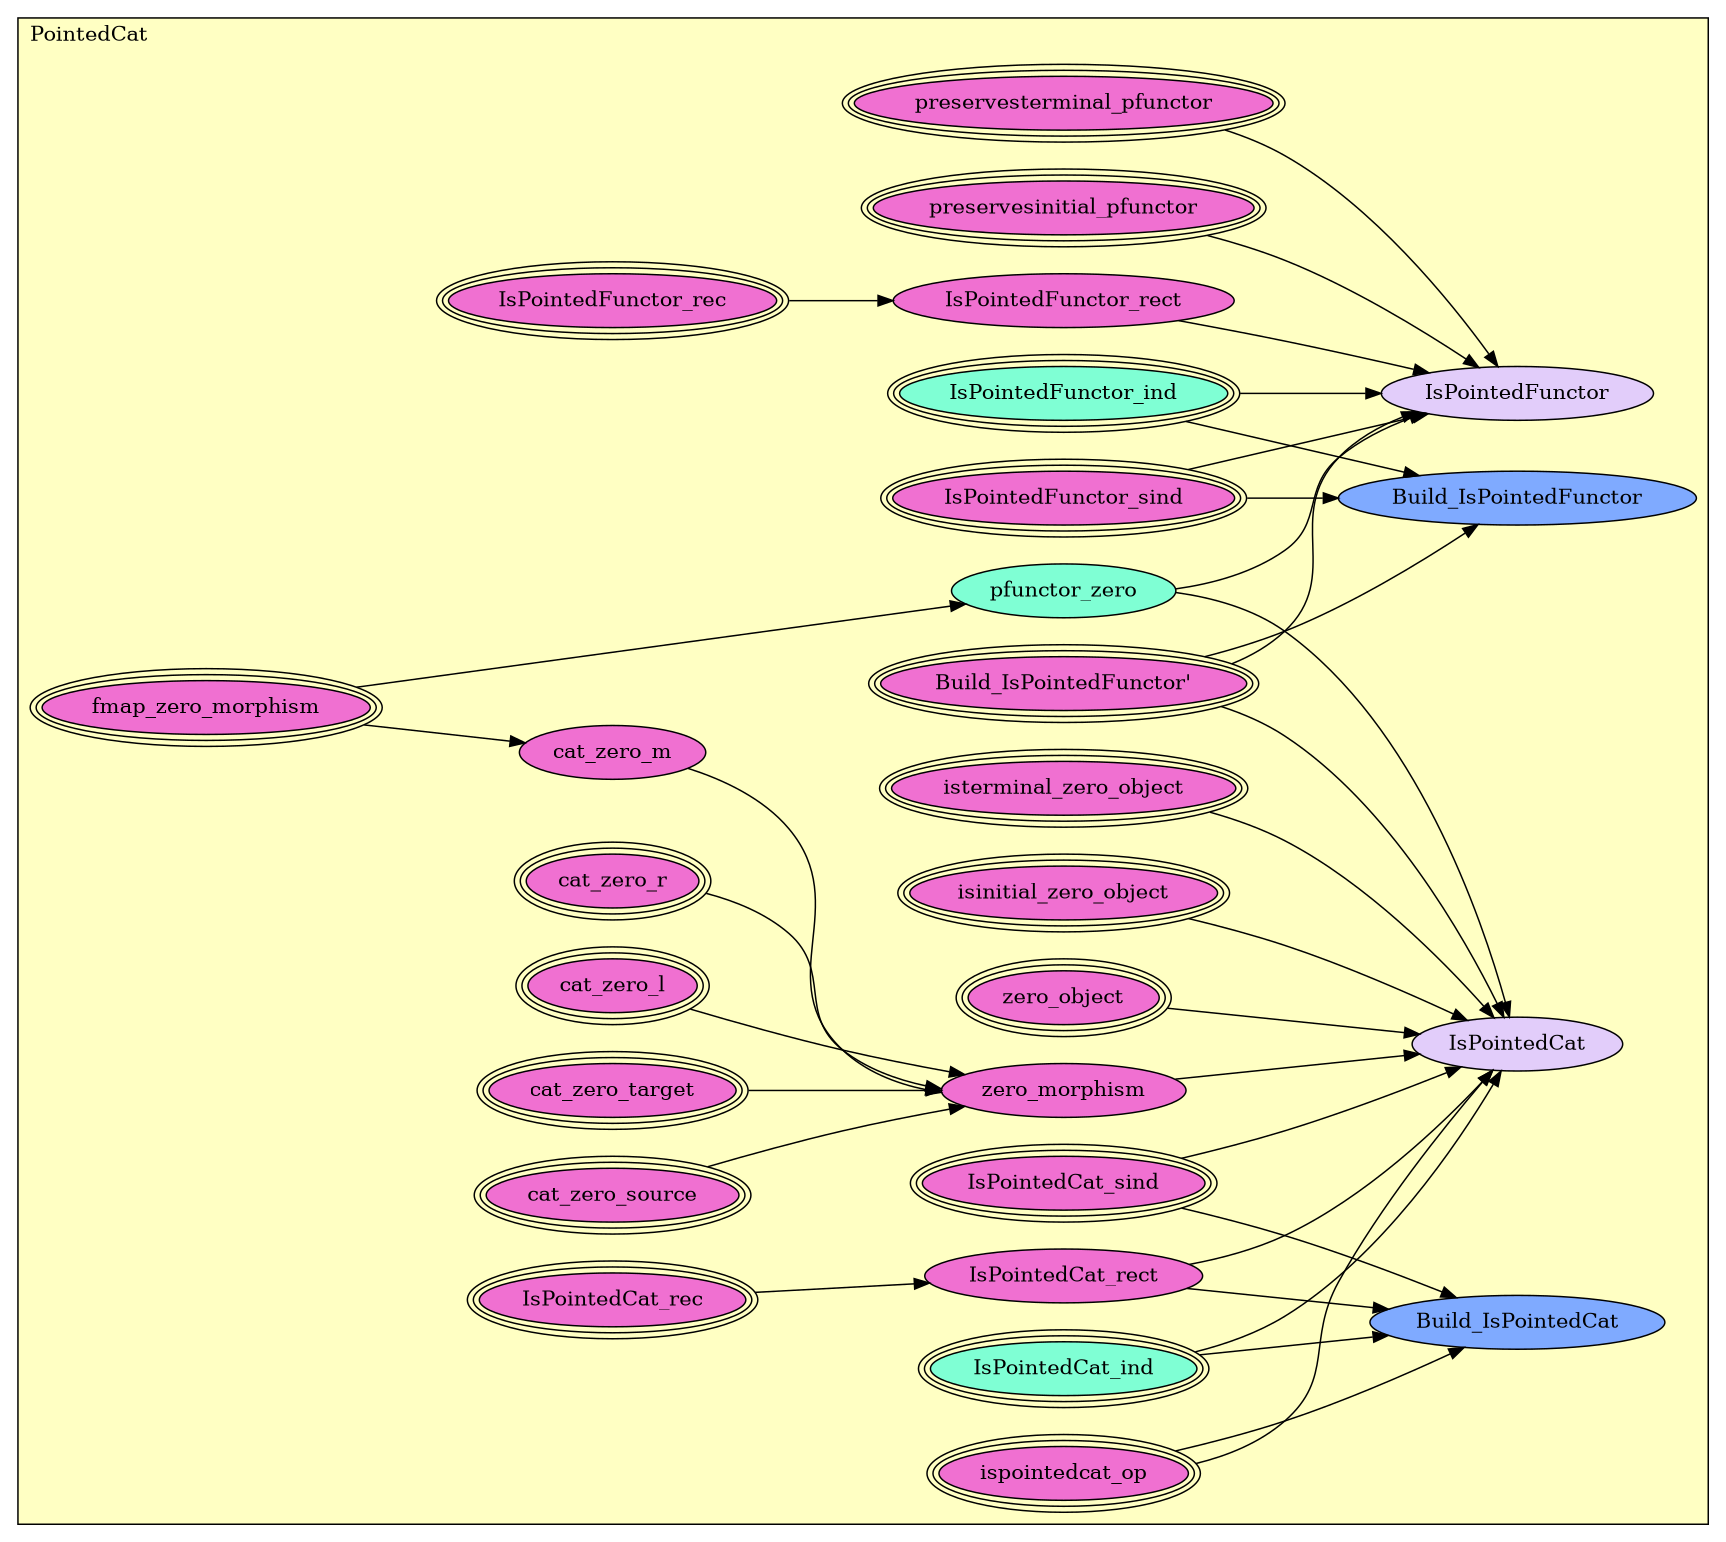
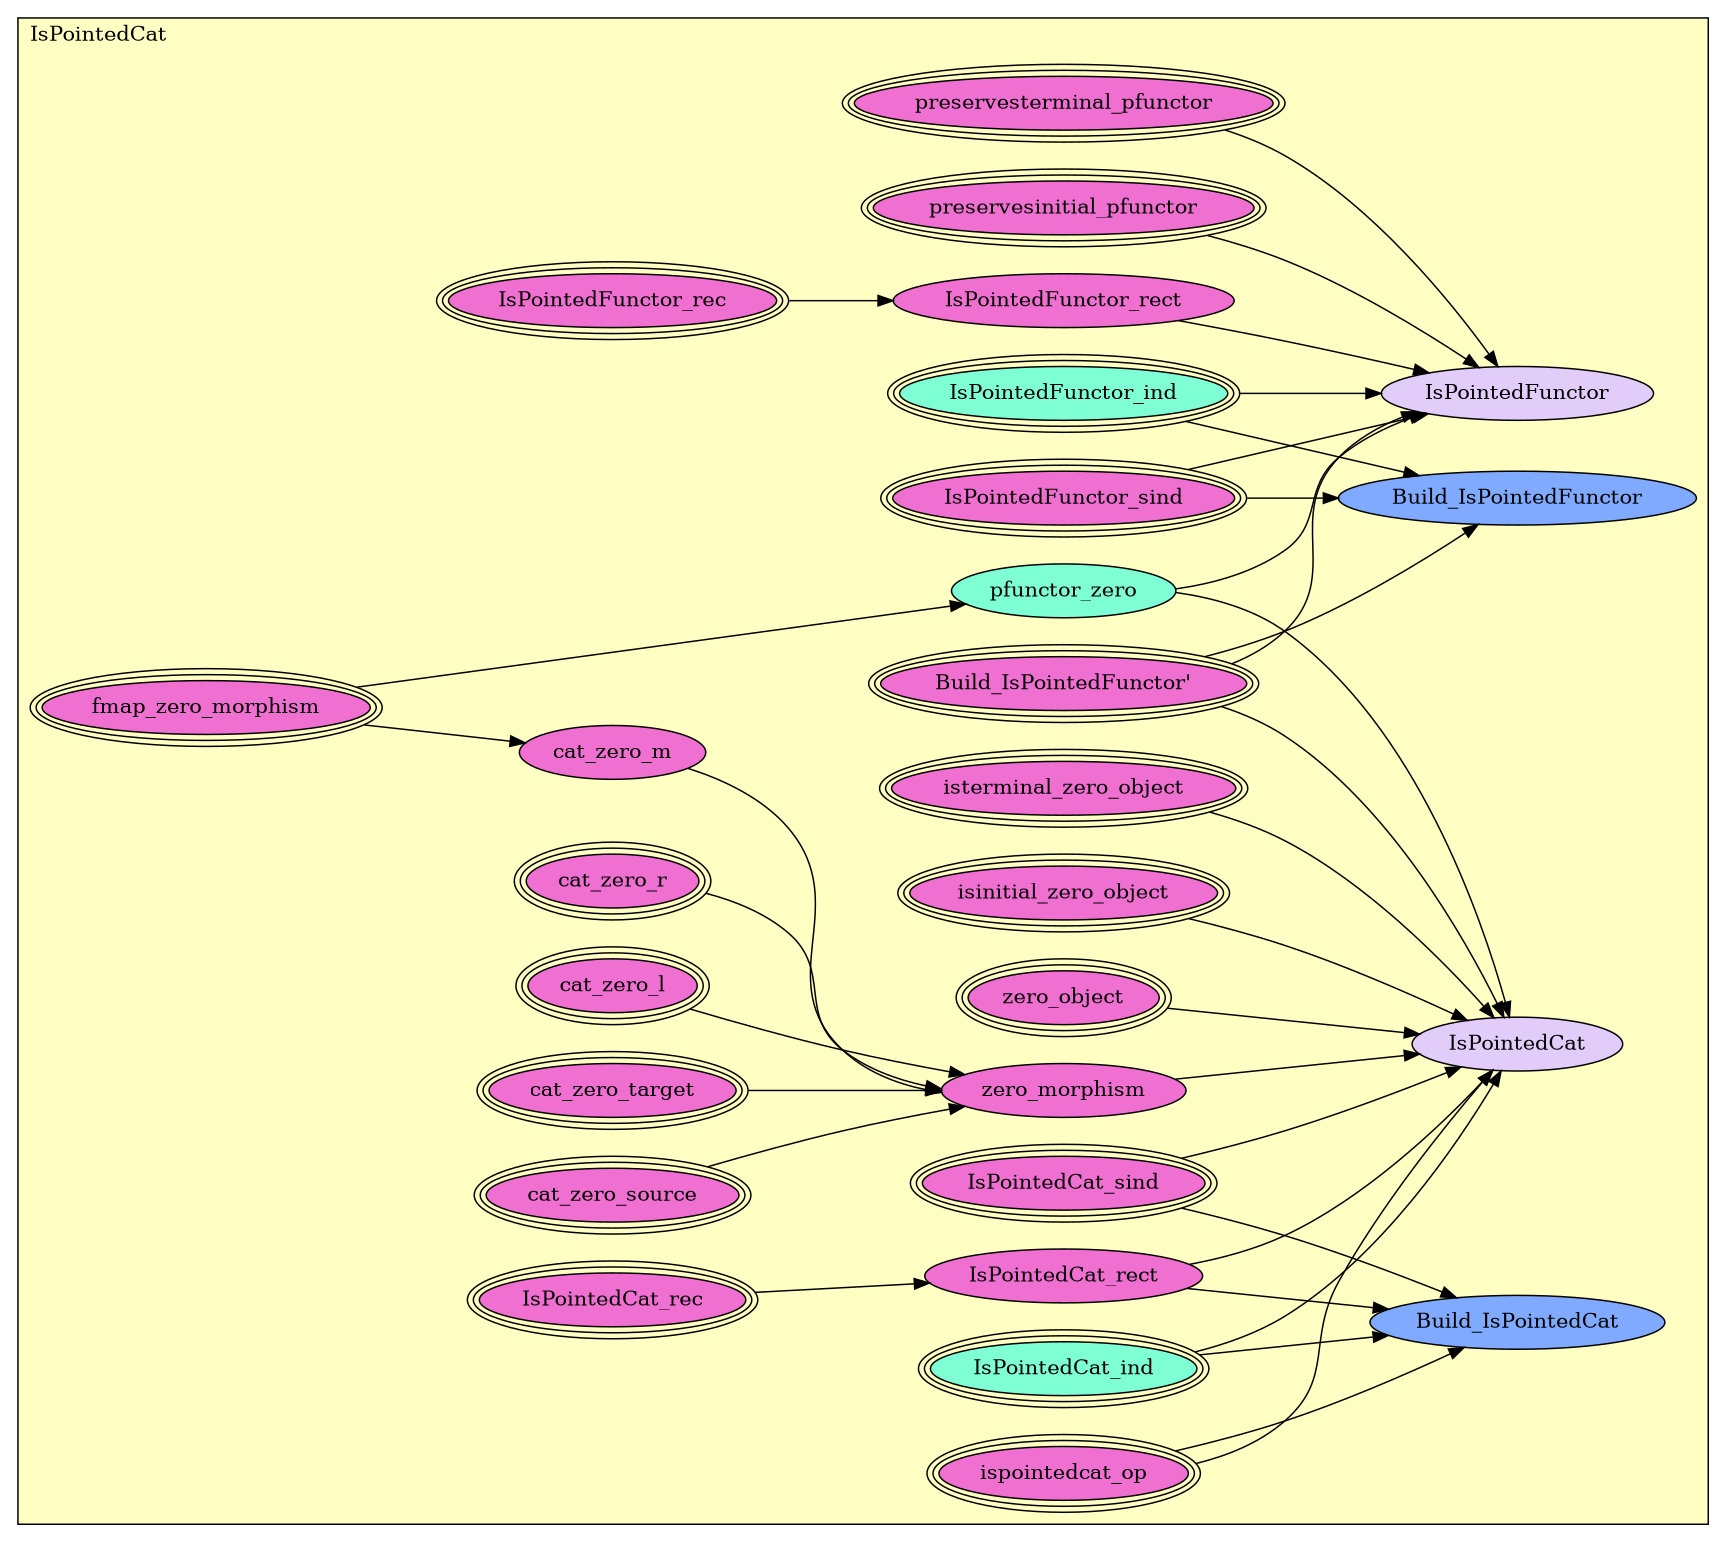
(89, 35) -> (99, 35)
